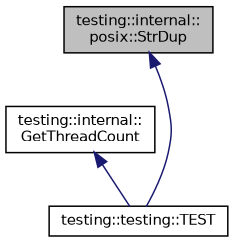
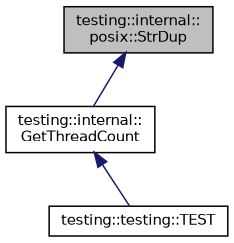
(171, 138) -> (105, 86)
